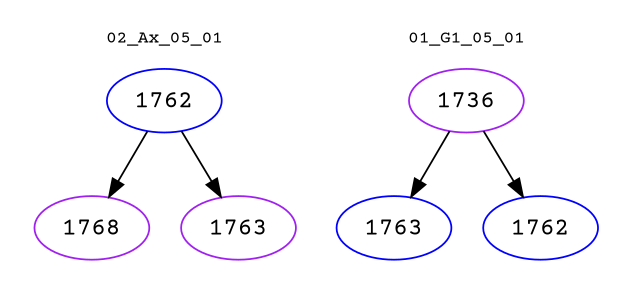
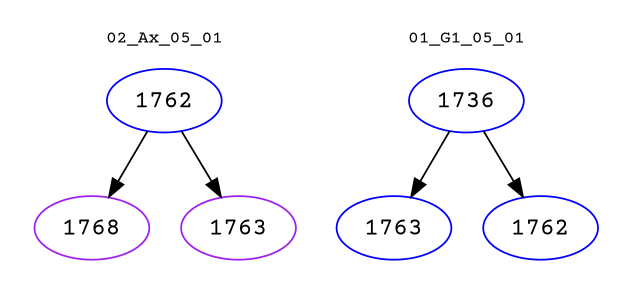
(466, 101) -> (466, 101)
